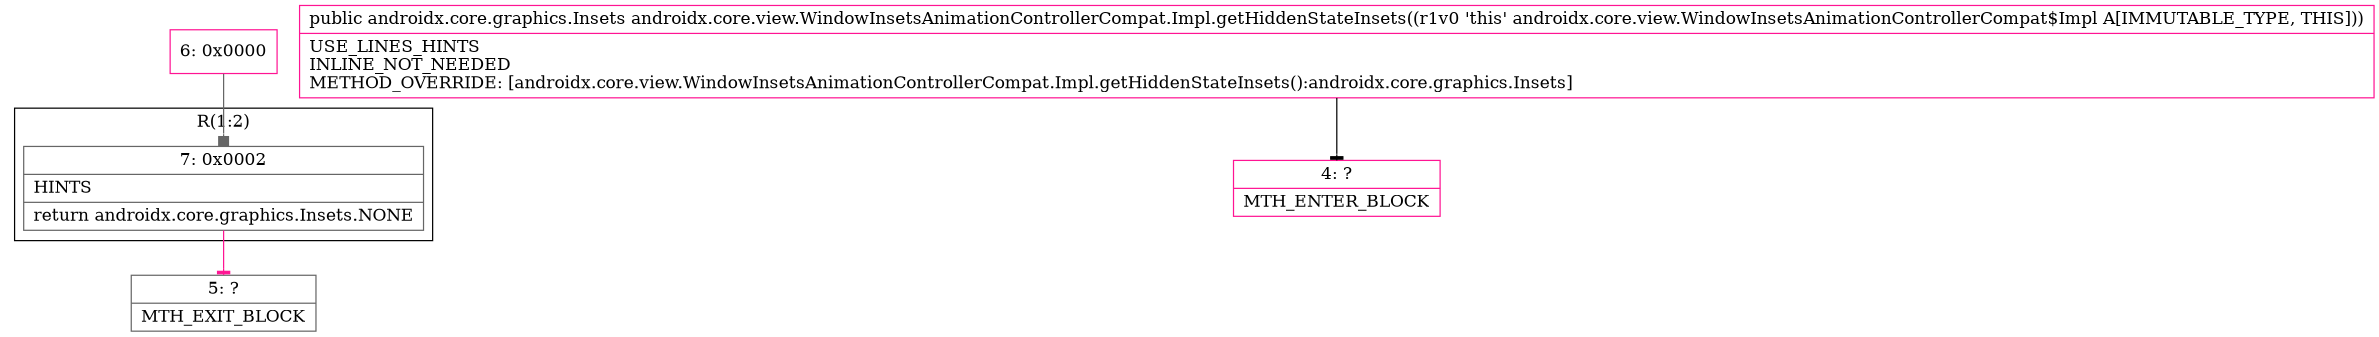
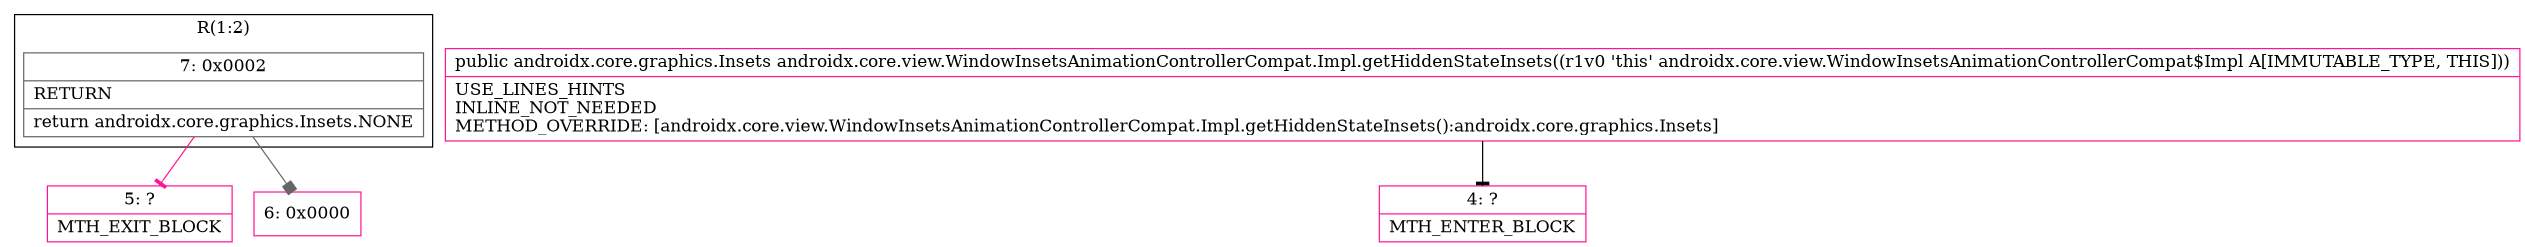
(224, 101) -> (269, 159)
(63, 188) -> (73, 94)
(224, 303) -> (140, 214)
